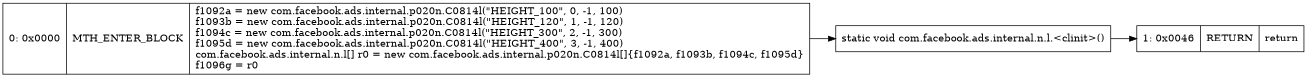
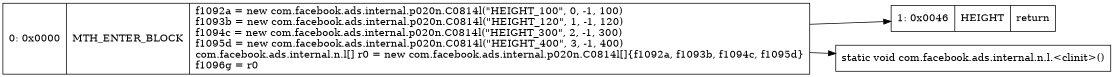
(1230, 38) -> (983, 18)
(1120, 39) -> (847, 23)
